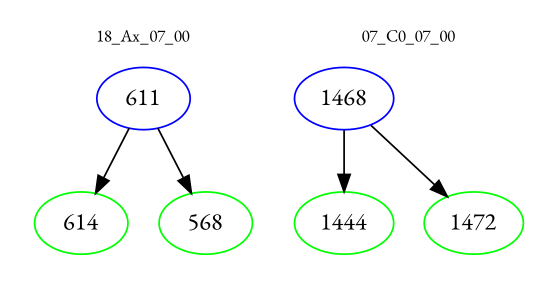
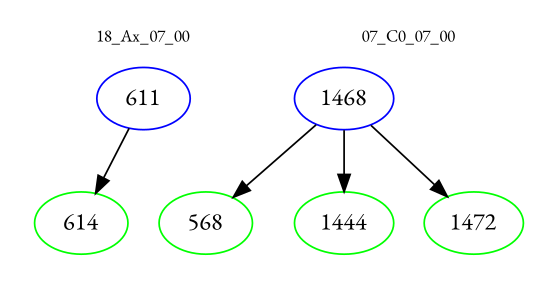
(171, 153) -> (292, 146)
